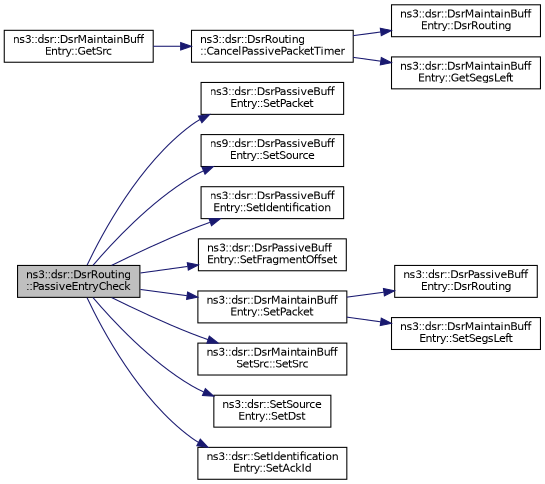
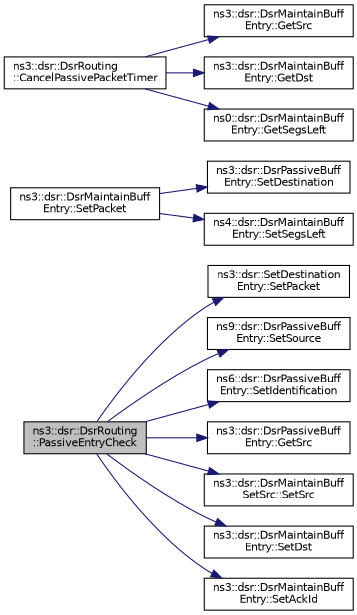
(466, 21) -> (279, 73)
(167, 46) -> (177, 48)
(466, 73) -> (279, 125)
(272, 98) -> (279, 281)
(272, 203) -> (279, 386)
(272, 255) -> (279, 438)
(466, 281) -> (279, 177)
(164, 293) -> none
(466, 334) -> (279, 229)
(272, 411) -> (279, 542)
(272, 463) -> (279, 594)
